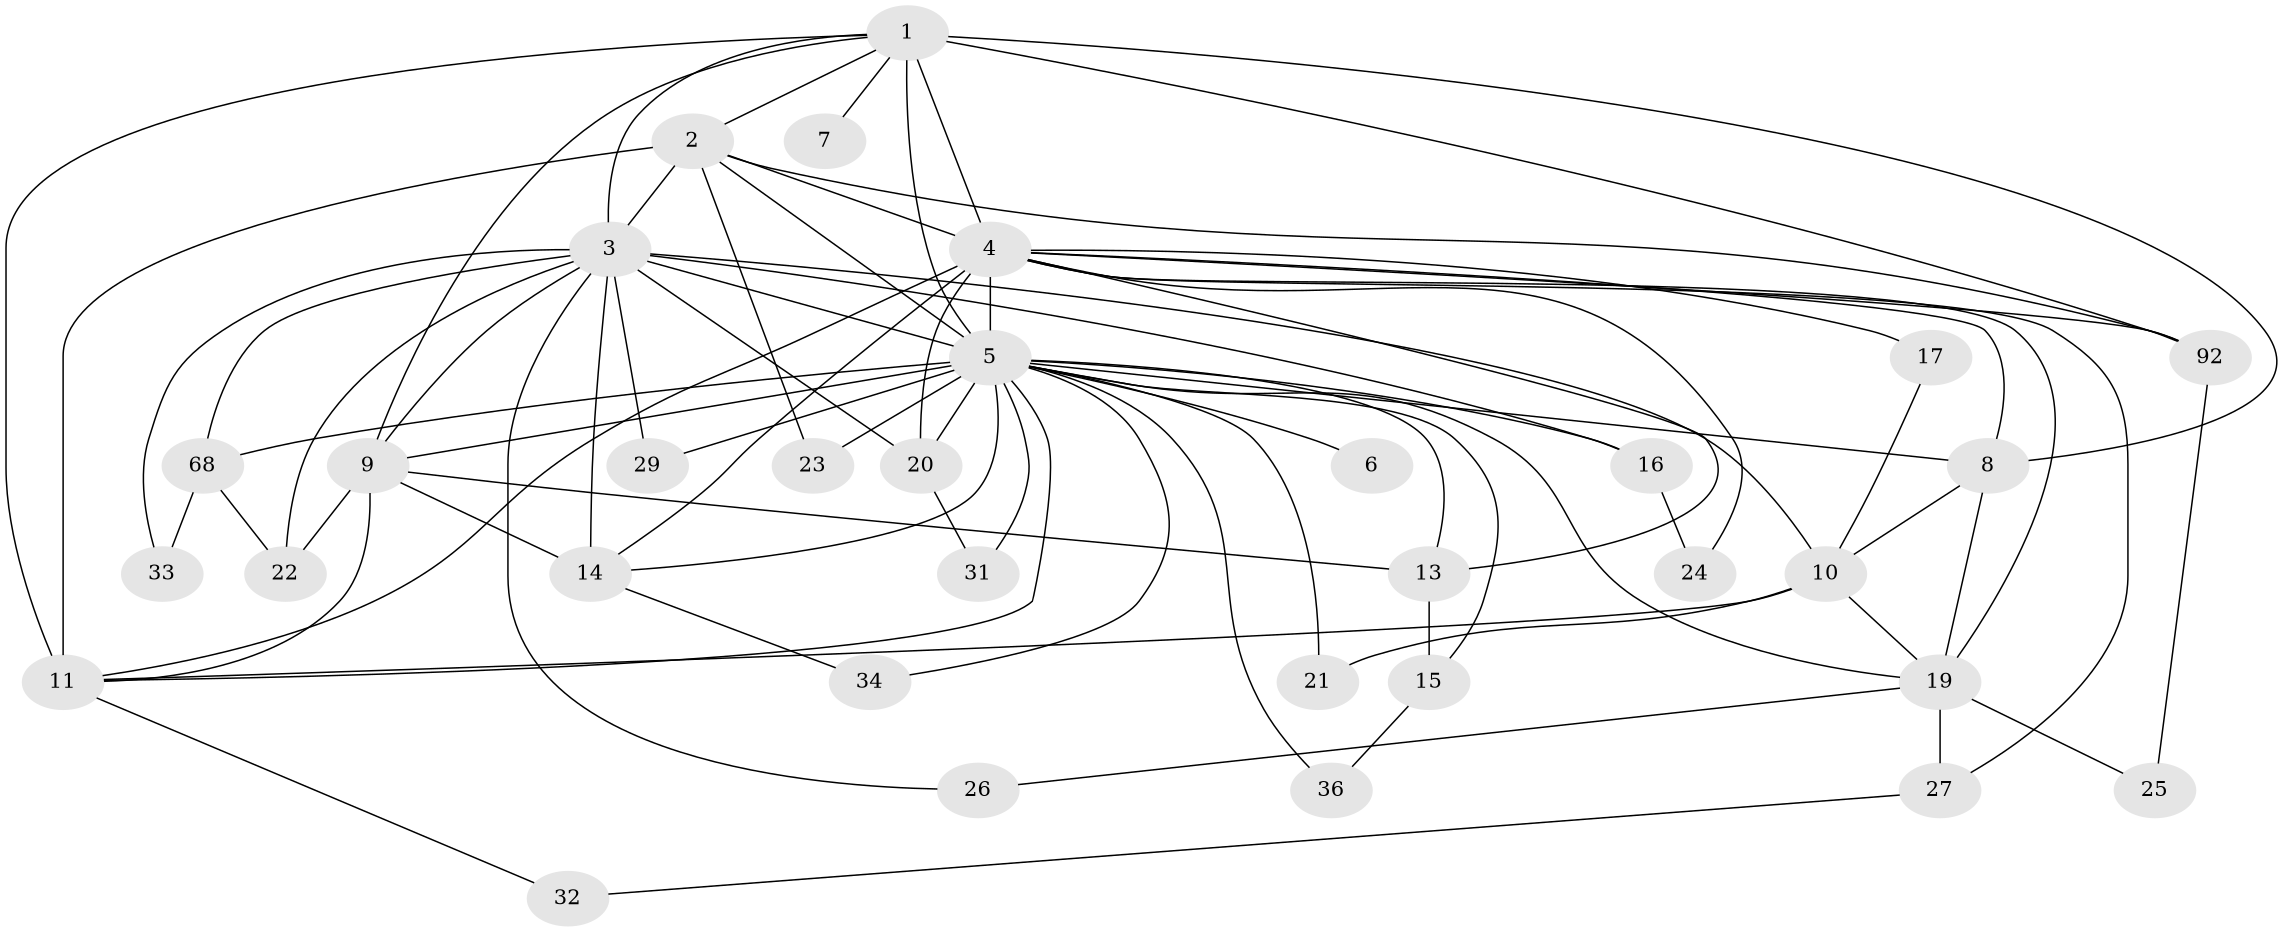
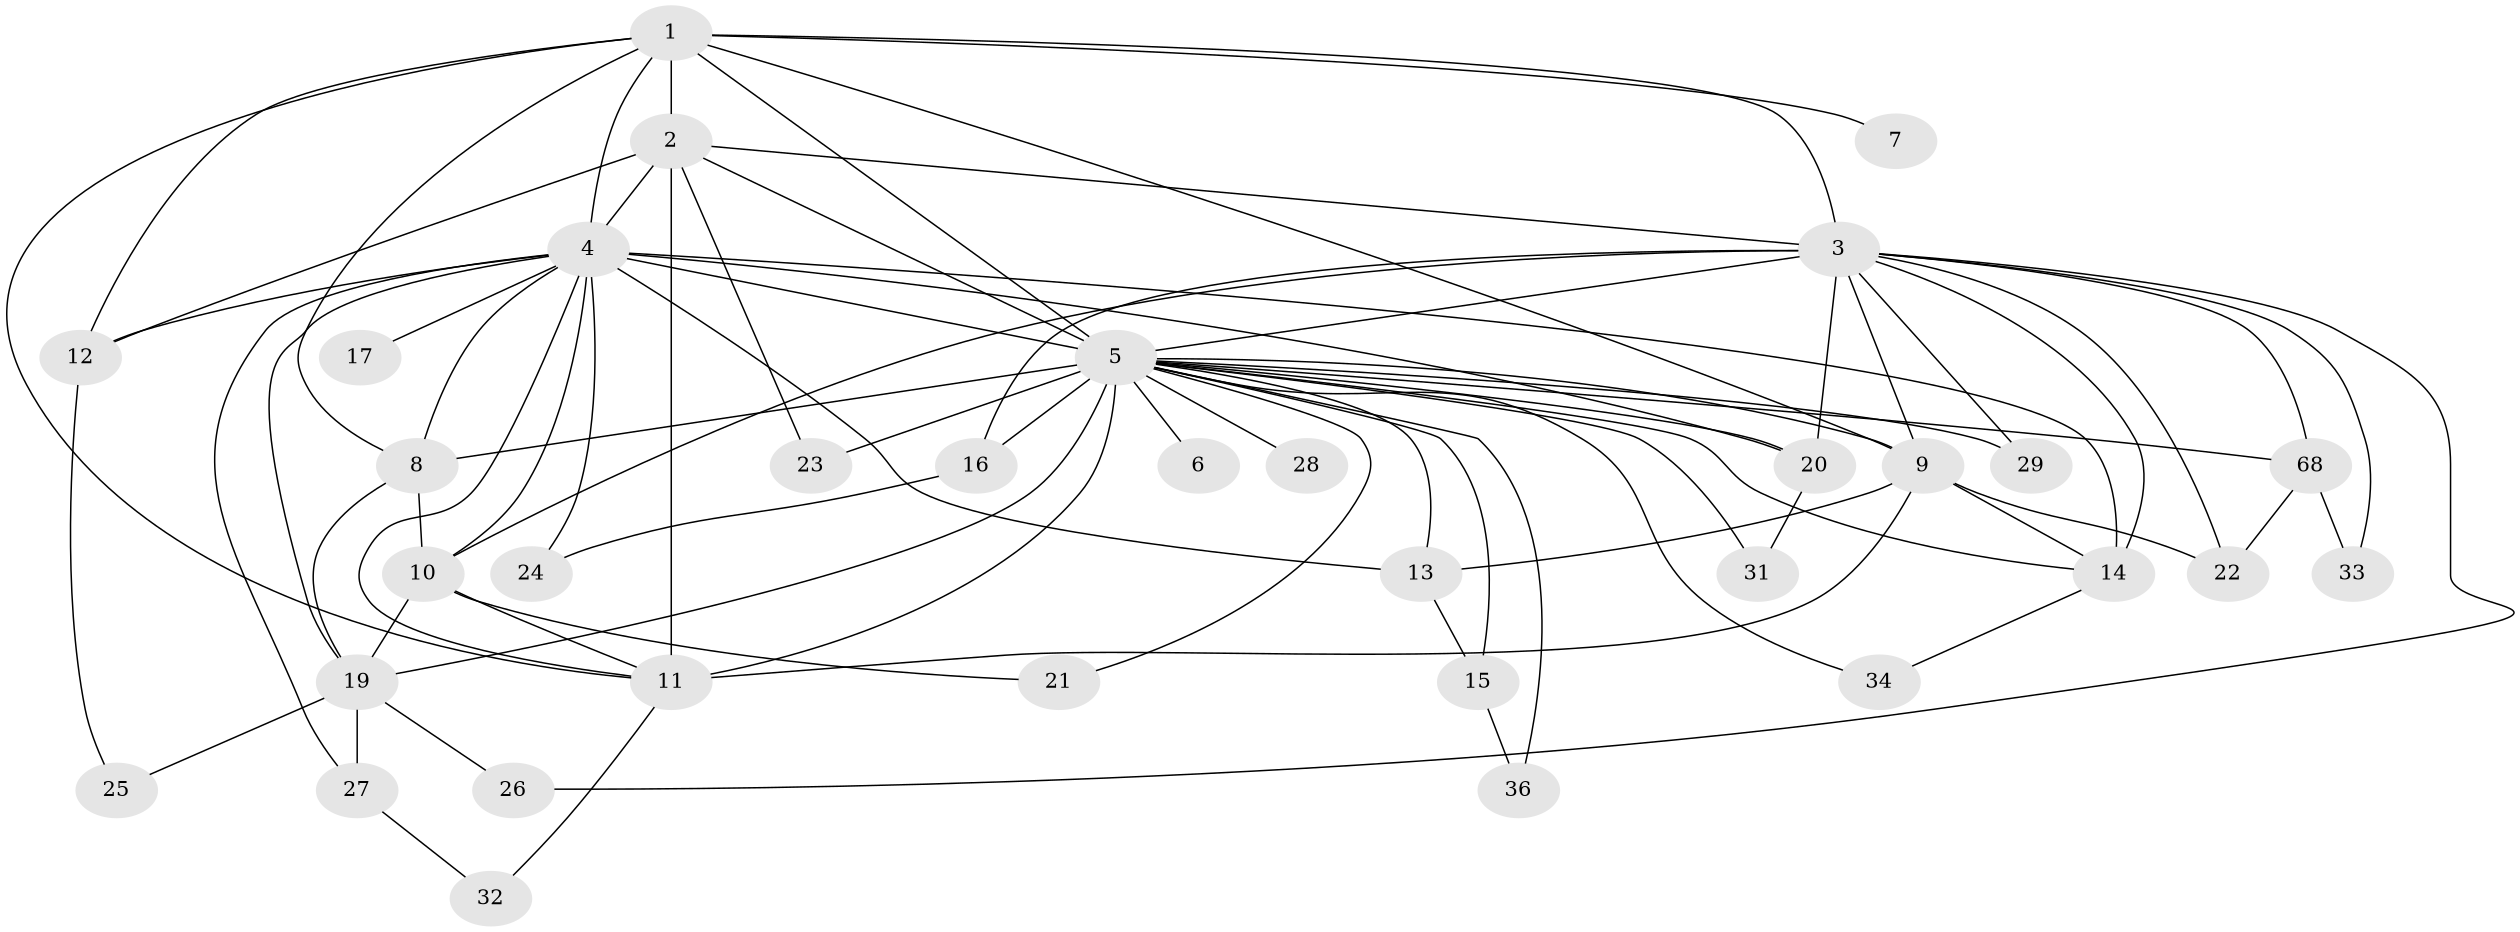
(2211, 358) -> (81, 358)
none -> (1307, 466)
(1882, 467) -> (551, 433)
